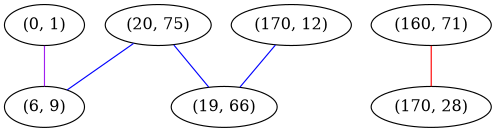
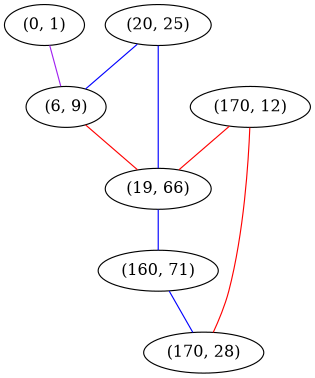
(158, 25) -> (158, 25)
(258, 66) -> (204, 148)
(431, 66) -> (181, 312)
none -> (112, 147)
none -> (158, 230)
none -> (240, 232)
